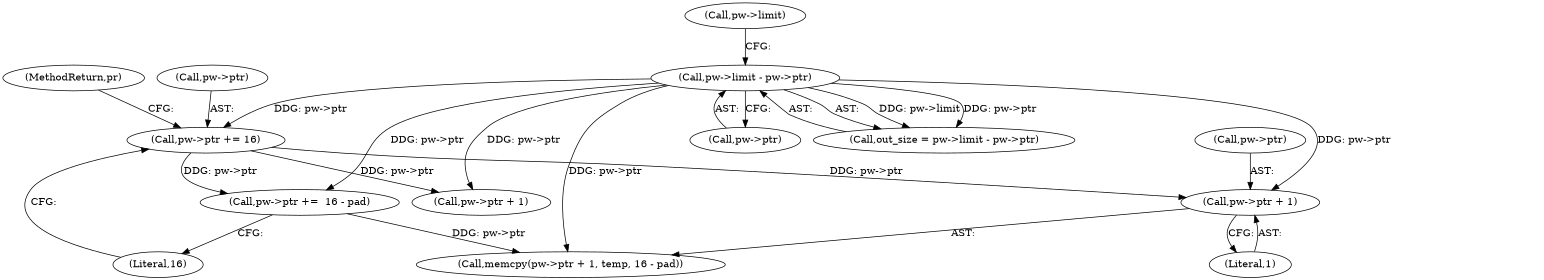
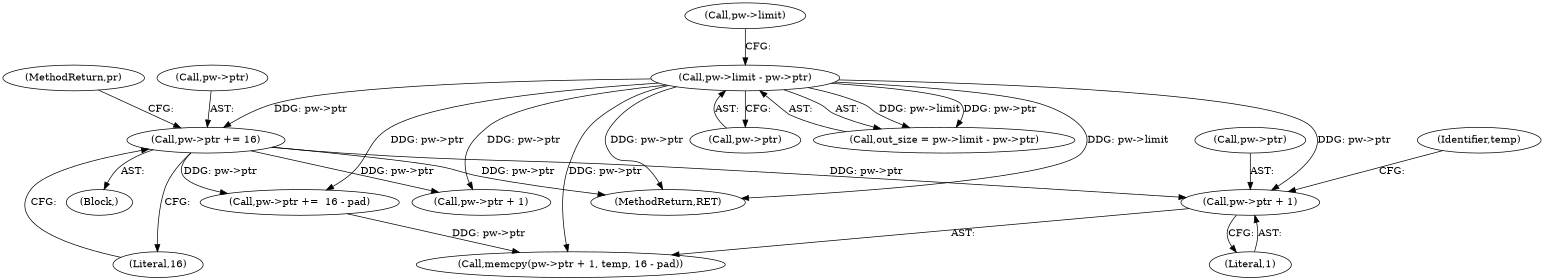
none -> (1479, 140)
none -> (99, 202)
none -> (668, 202)
(231, 233) -> (163, 194)
